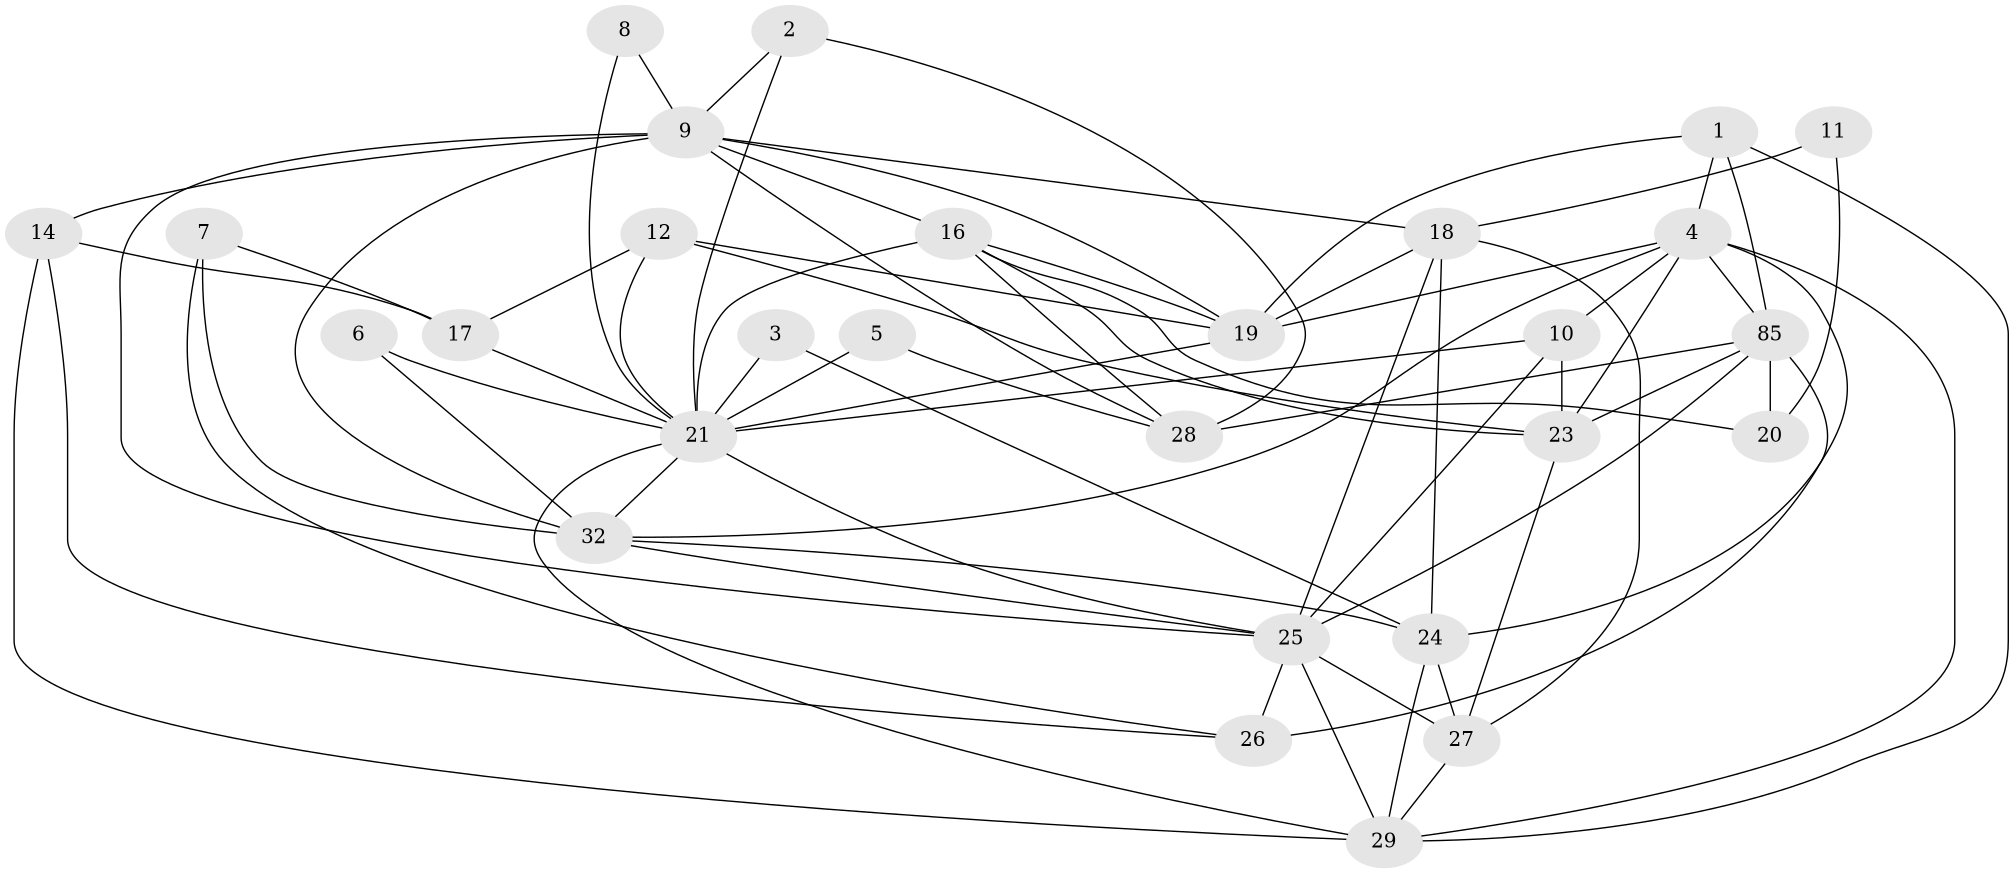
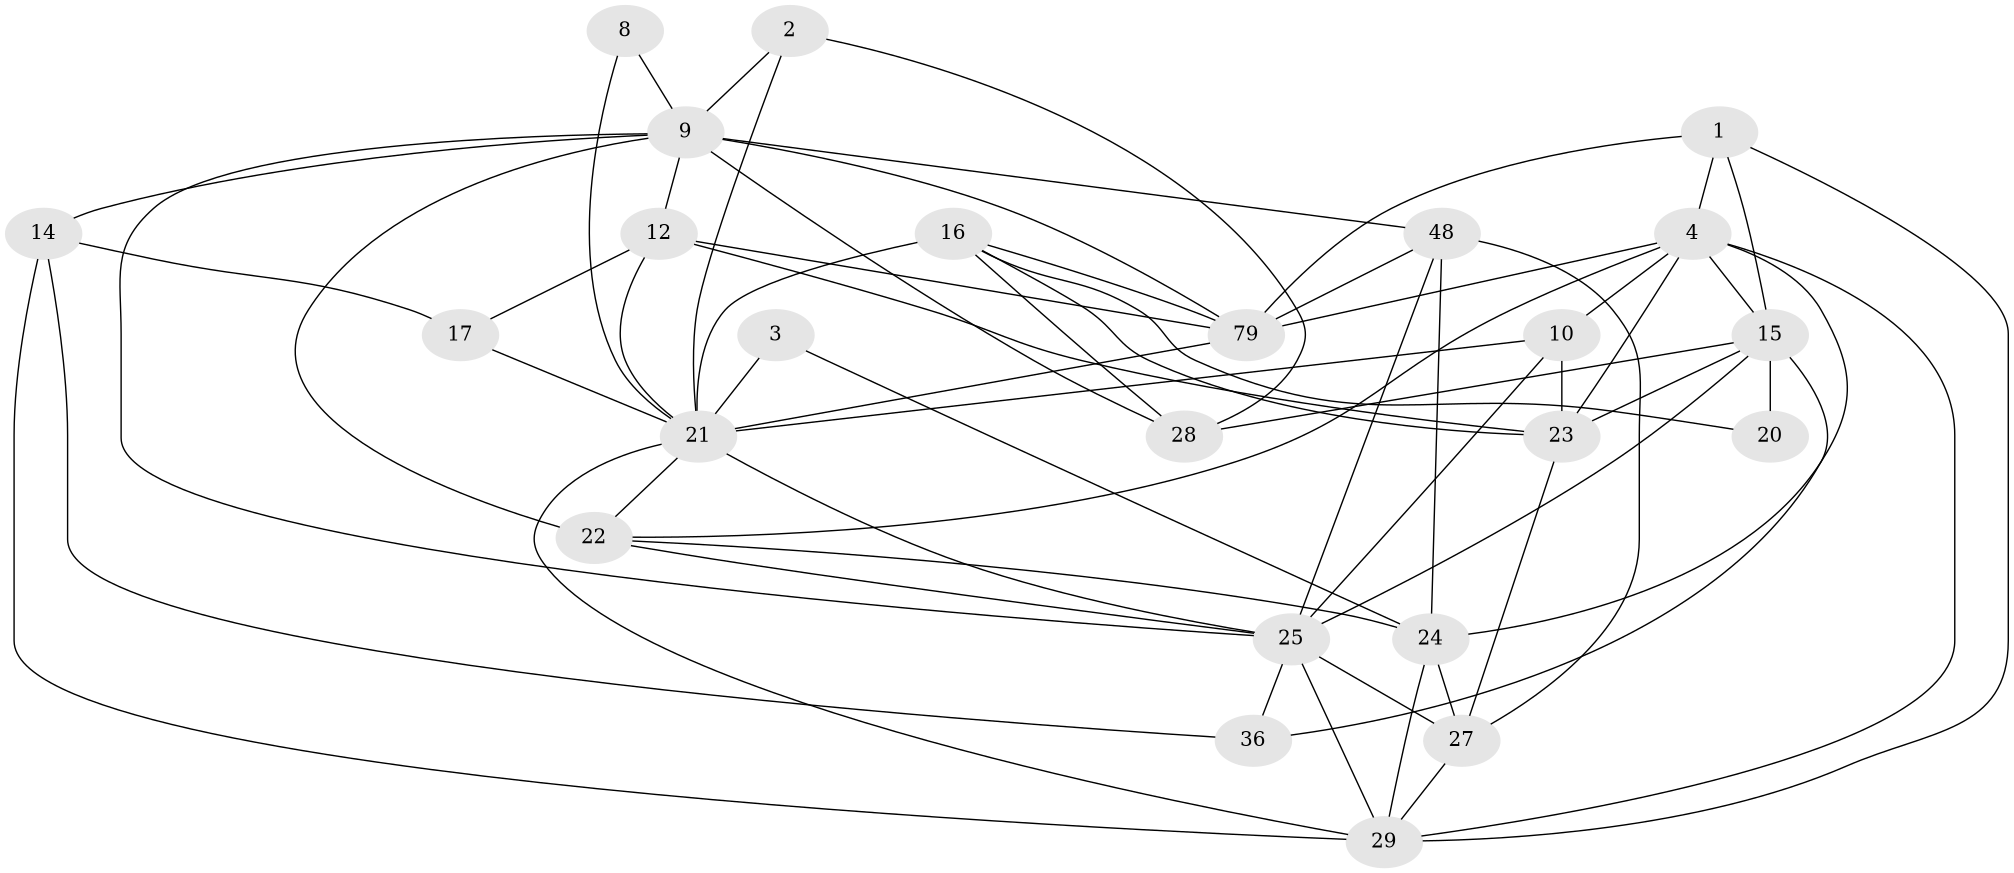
(1834, 132) -> none
(820, 183) -> (672, 183)
(204, 234) -> none
(1442, 234) -> (1442, 234)
(359, 335) -> none
(877, 335) -> none
(1246, 335) -> (1246, 335)
(1770, 335) -> (1770, 335)
(594, 538) -> (594, 538)
(1253, 741) -> (1253, 741)
